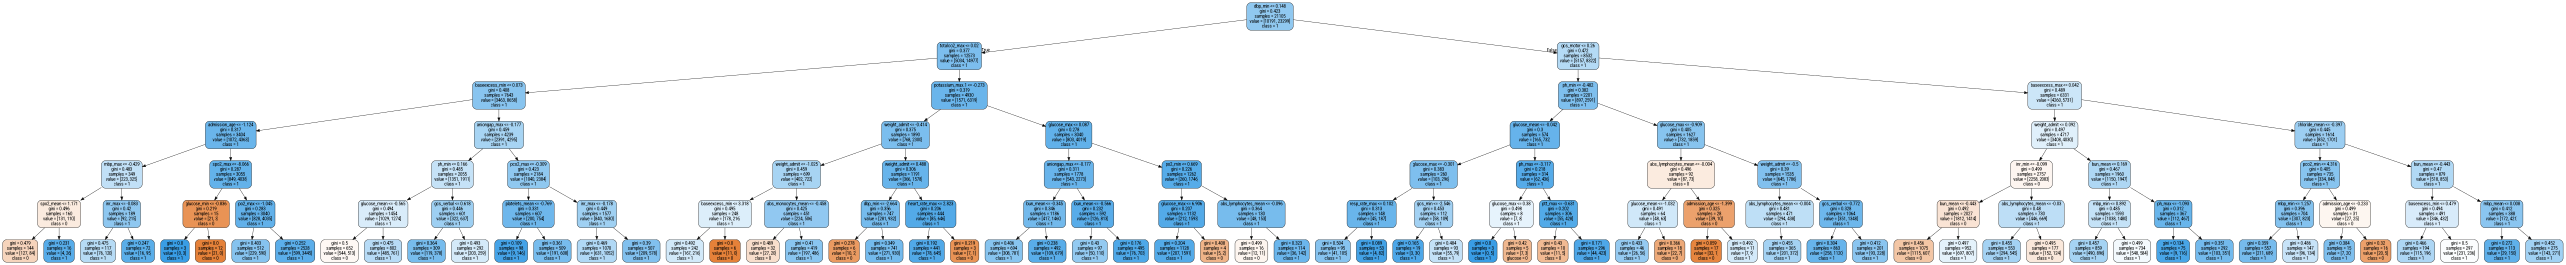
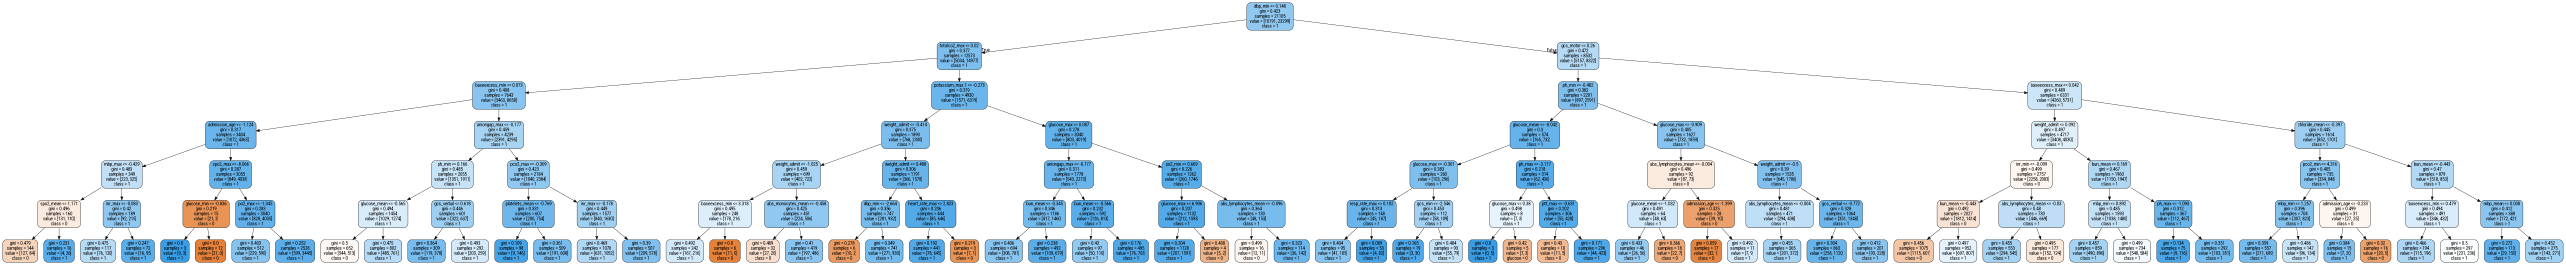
(1333, 251) -> (1333, 251)
